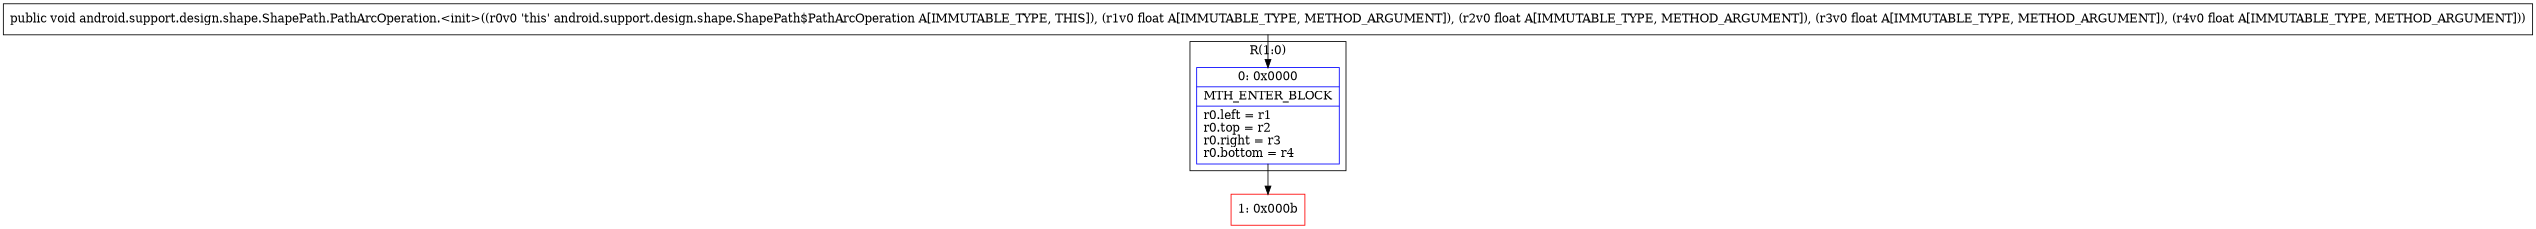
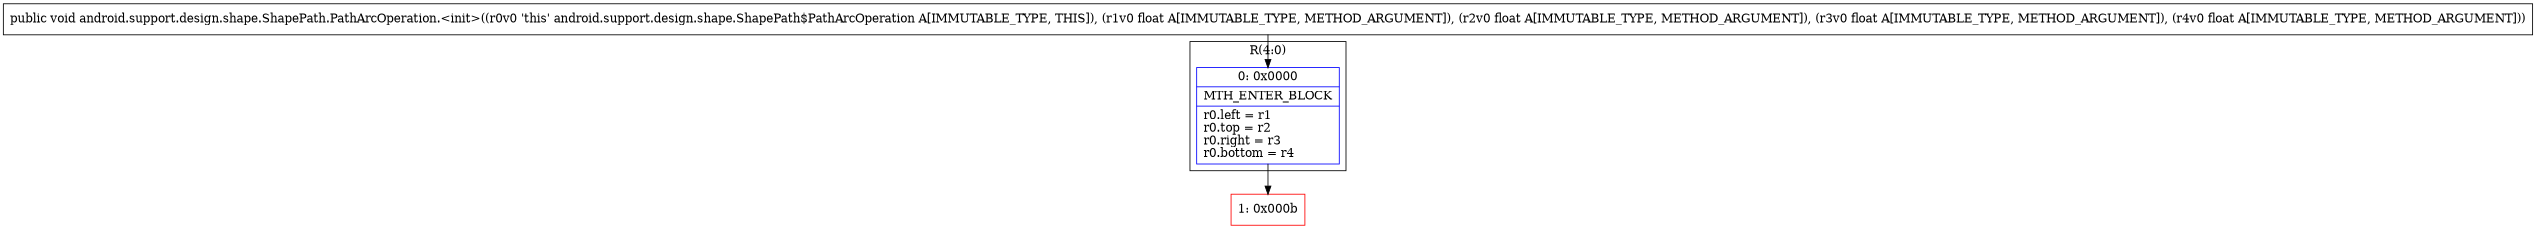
(1268, 51) -> (1268, 51)
